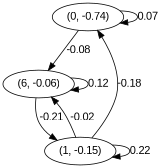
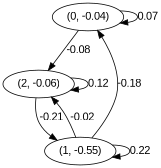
(88, 17) -> (88, 17)
(39, 84) -> (39, 84)
(80, 151) -> (80, 151)
